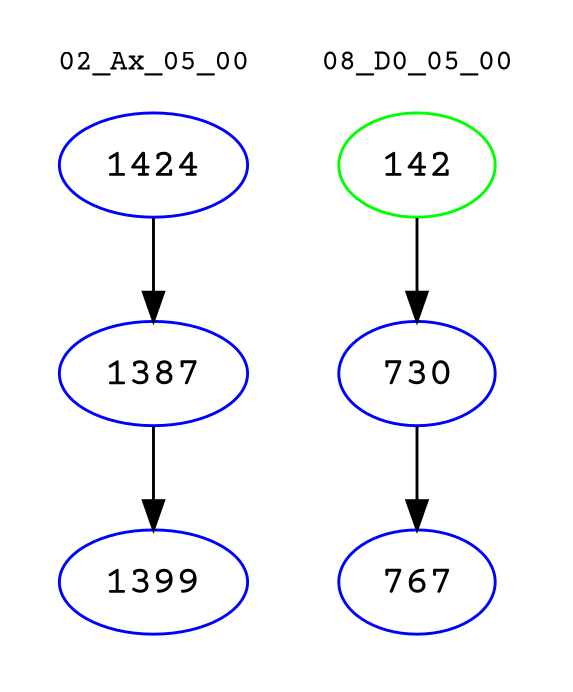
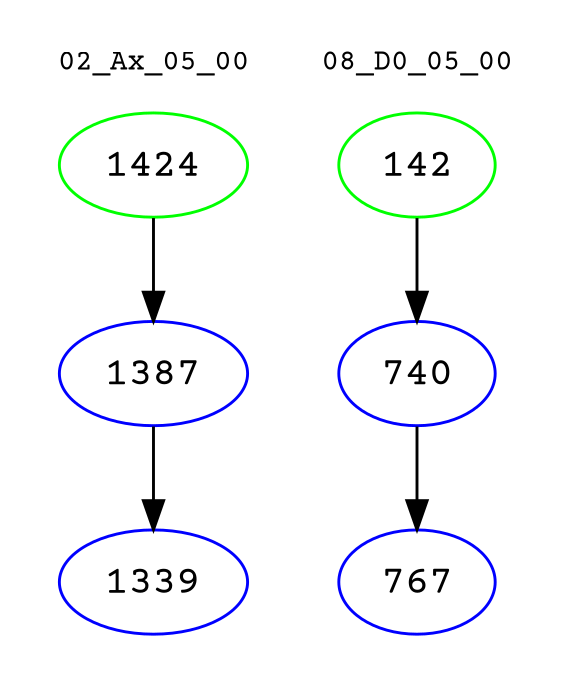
(153, 165) -> (153, 165)
(417, 374) -> (417, 374)
(153, 582) -> (153, 582)
